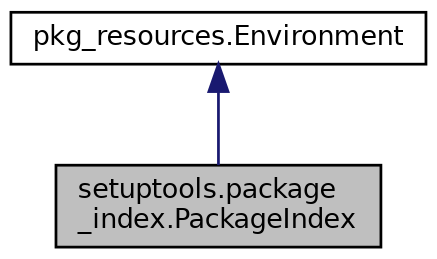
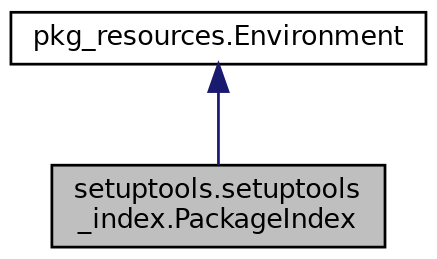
(218, 206) -> (218, 206)
